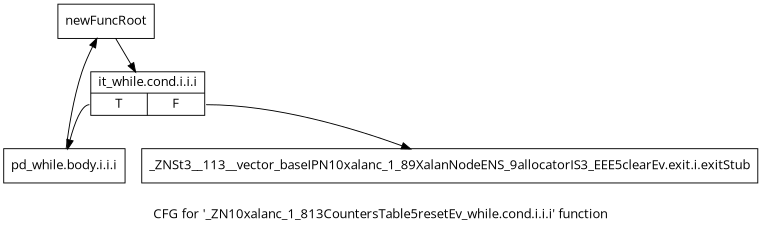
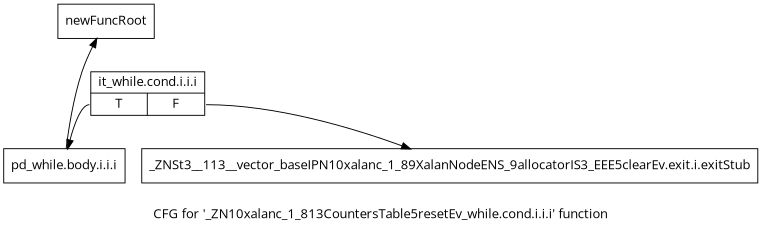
(123, 51) -> none
